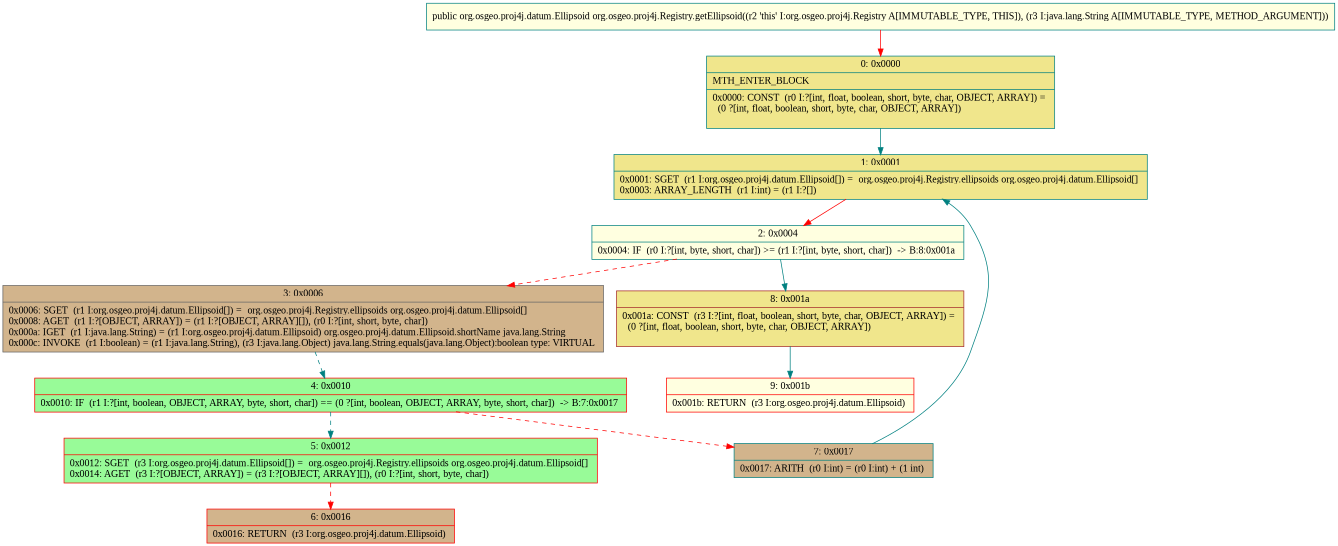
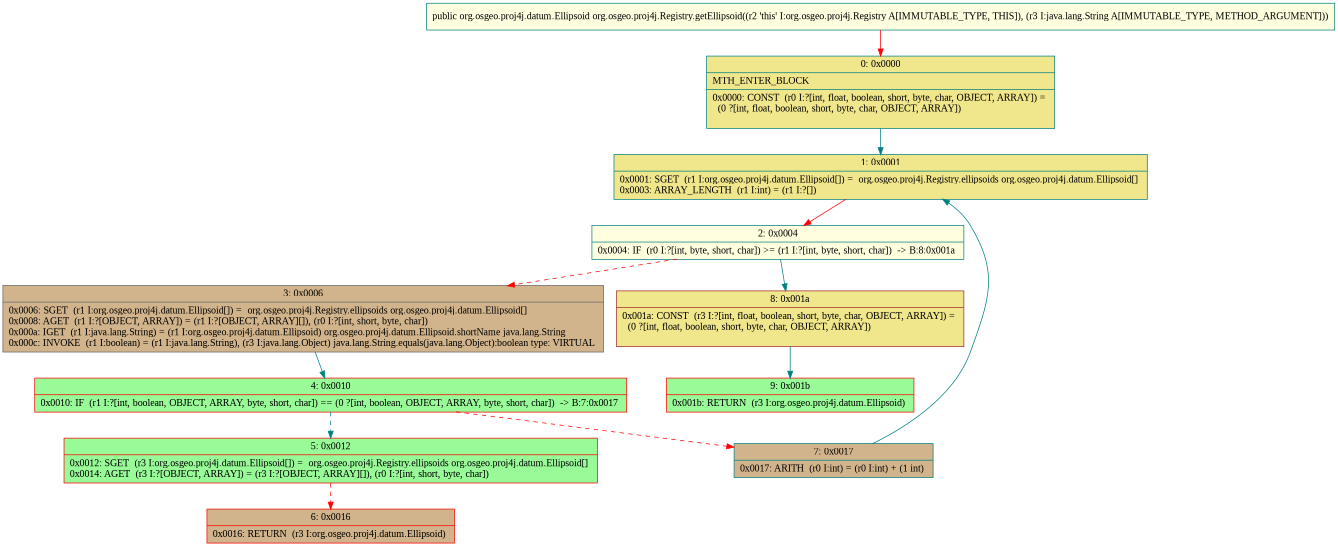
(319, 362) -> (319, 362)
(790, 395) -> (790, 395)
